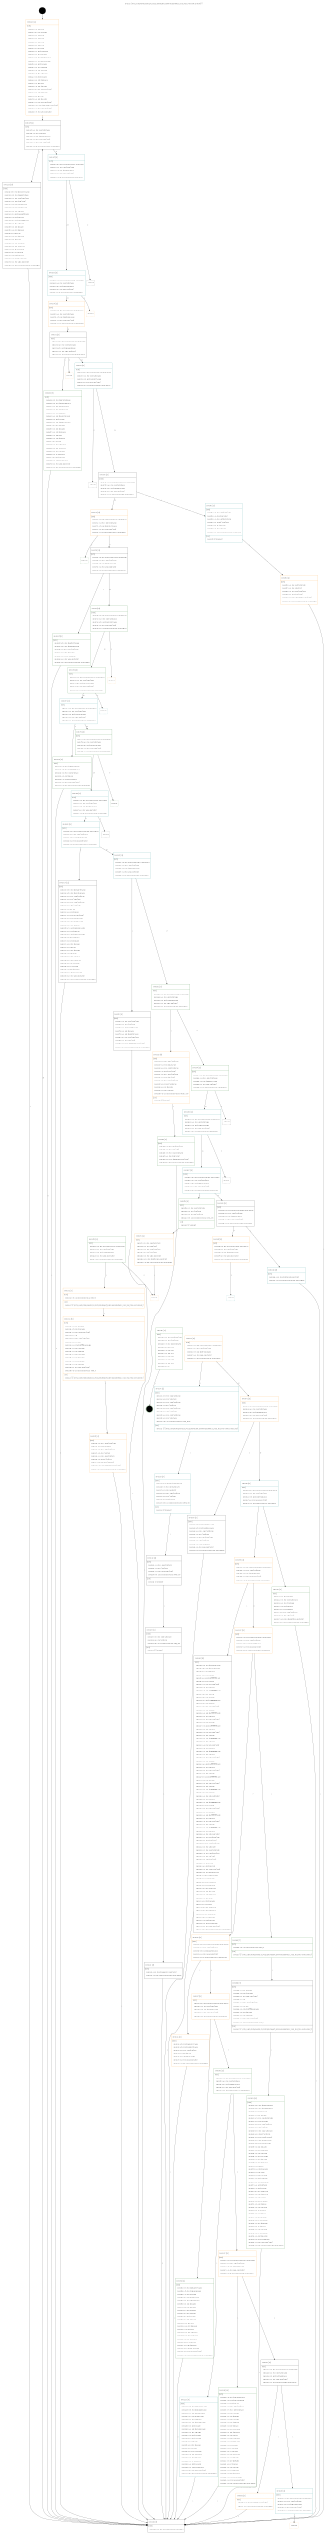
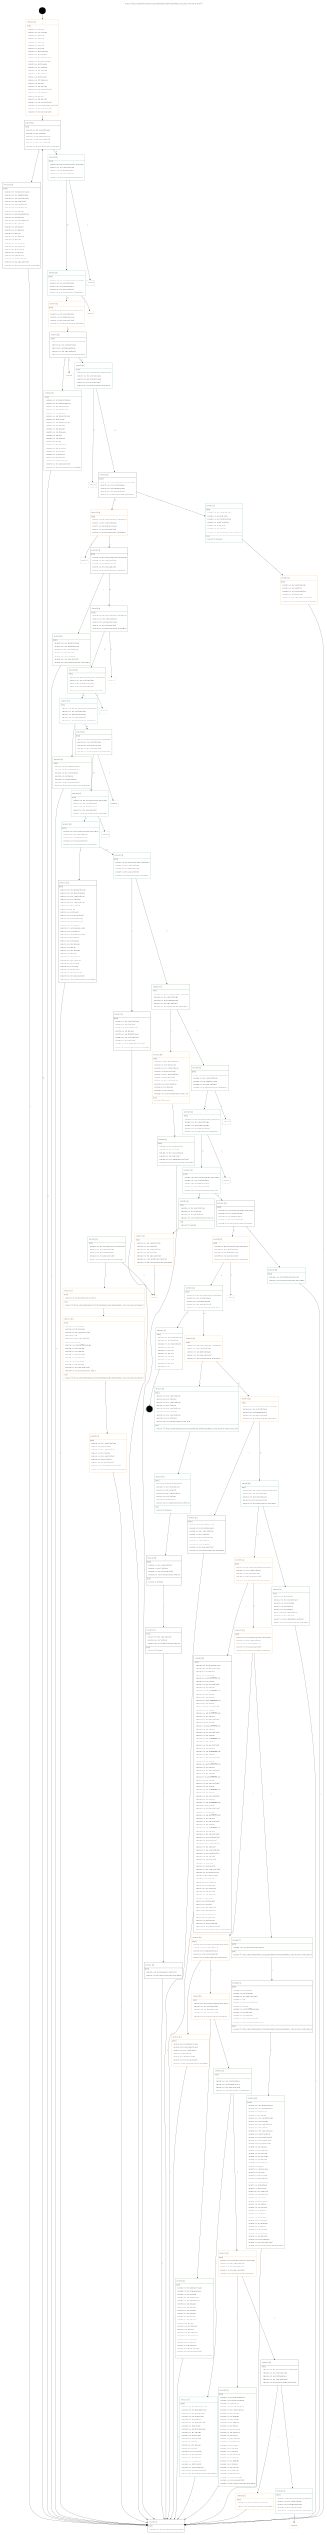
none -> (204, 1298)
